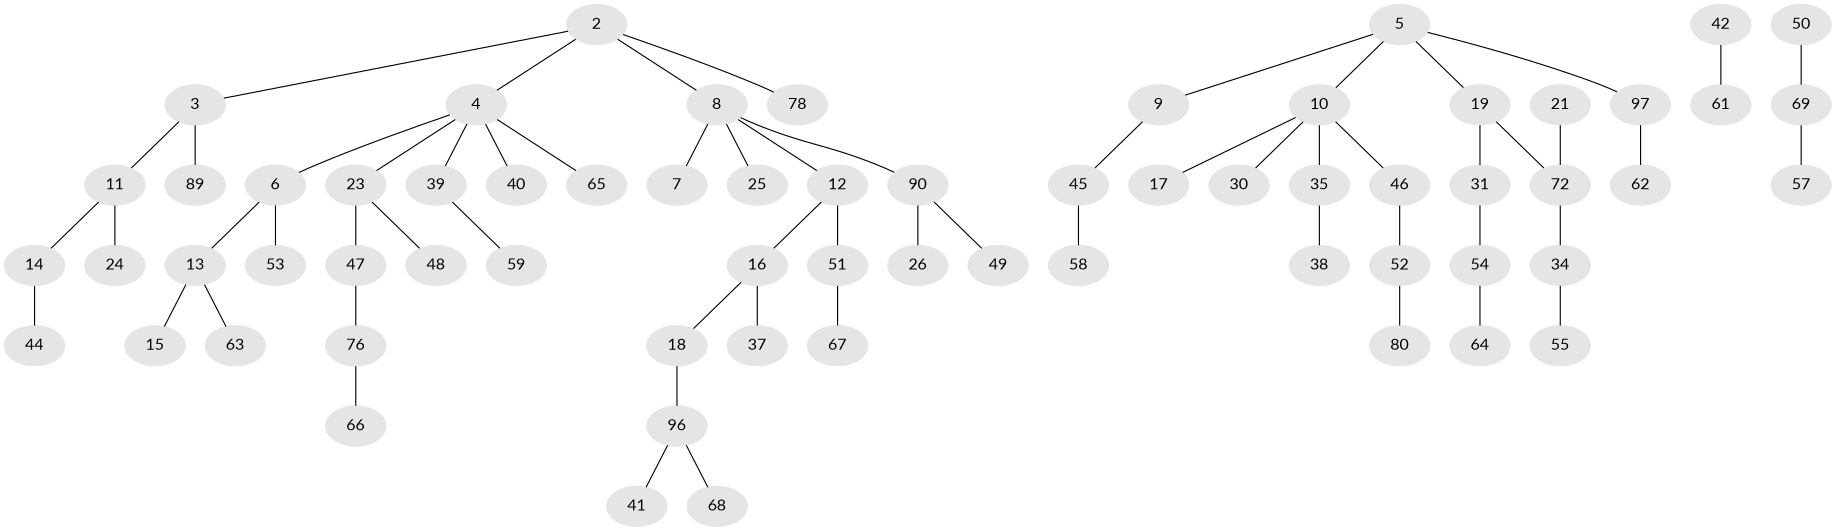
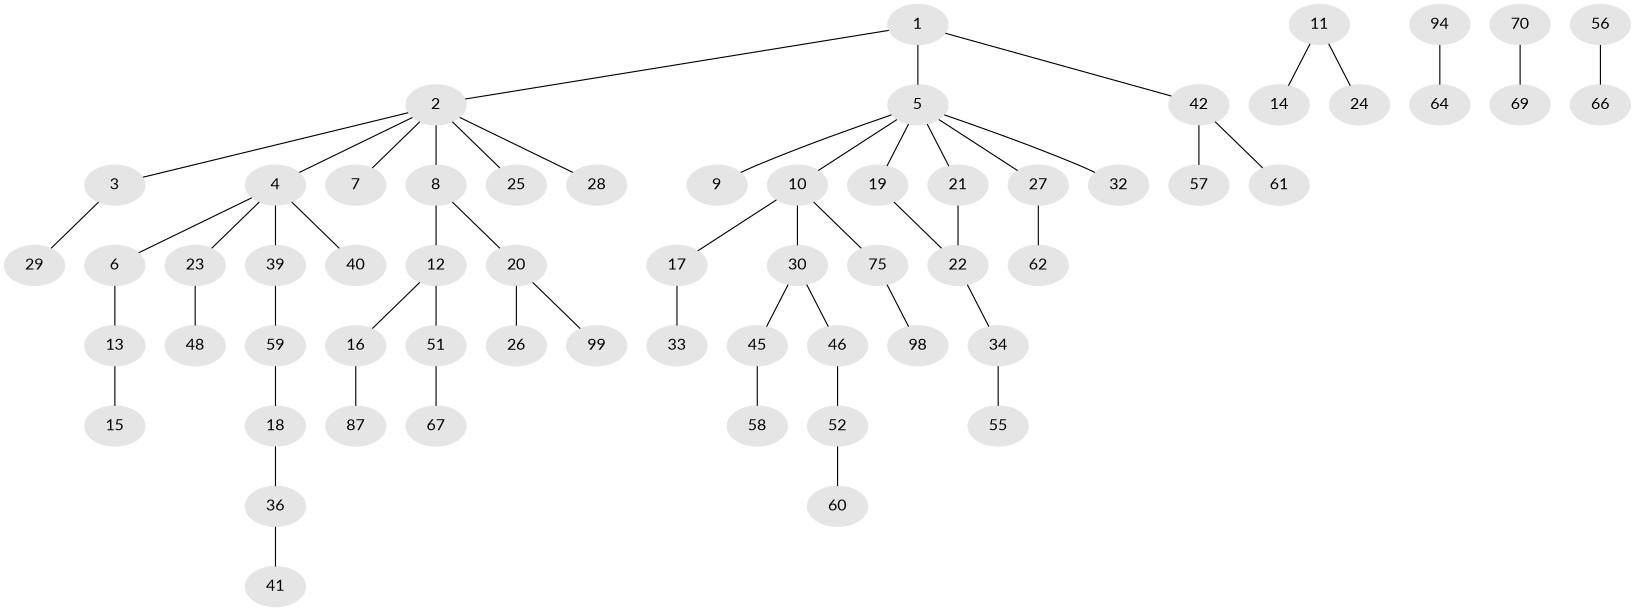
none -> (918, 25)
(1801, 25) -> (1520, 25)
(797, 105) -> (597, 185)
(1641, 105) -> (1038, 185)
(155, 145) -> none
(697, 145) -> (396, 145)
(737, 145) -> (476, 145)
none -> (938, 145)
(1119, 145) -> (777, 306)
(1359, 145) -> (818, 306)
(1801, 145) -> (1199, 145)
(195, 185) -> (35, 265)
(597, 185) -> none
(918, 185) -> (516, 265)
none -> (1119, 185)
(1319, 185) -> (878, 265)
(1480, 185) -> none
(1560, 185) -> (958, 265)
(275, 265) -> none
(356, 265) -> none
(998, 265) -> (597, 346)
(1319, 265) -> (918, 346)
(1480, 265) -> (1440, 25)
(717, 305) -> (275, 386)
(35, 346) -> none
(235, 346) -> none
(356, 346) -> (1600, 25)
none -> (677, 346)
(757, 346) -> (356, 426)
(1400, 346) -> (838, 506)
(677, 426) -> (275, 506)
(717, 506) -> none
